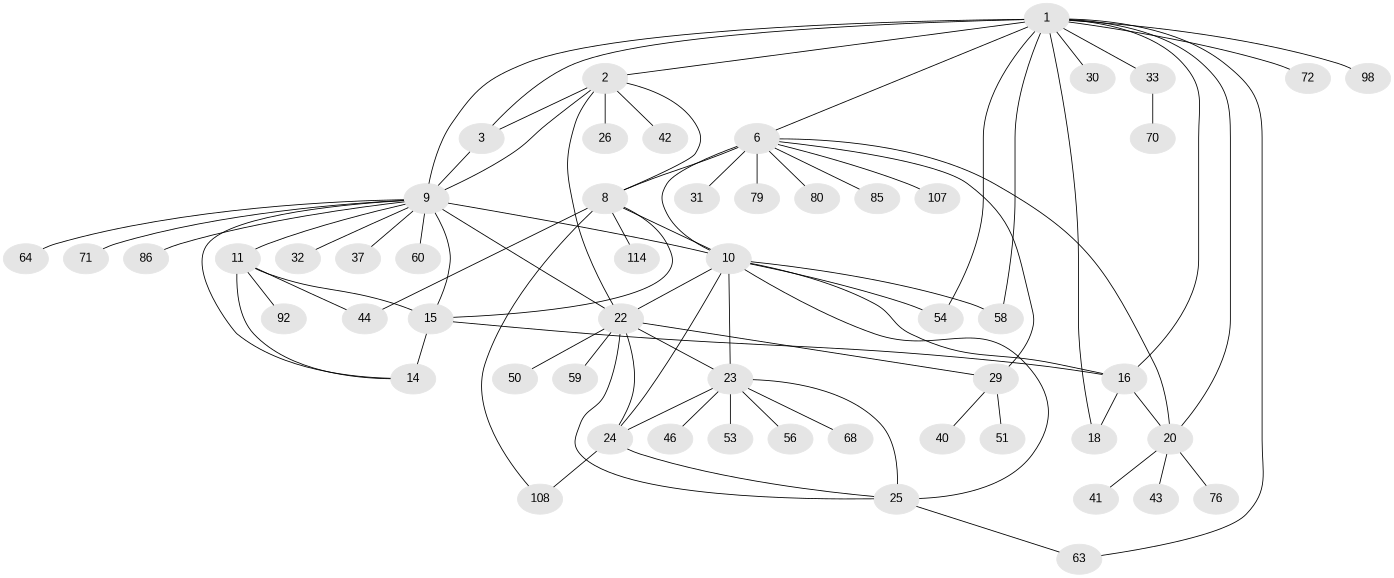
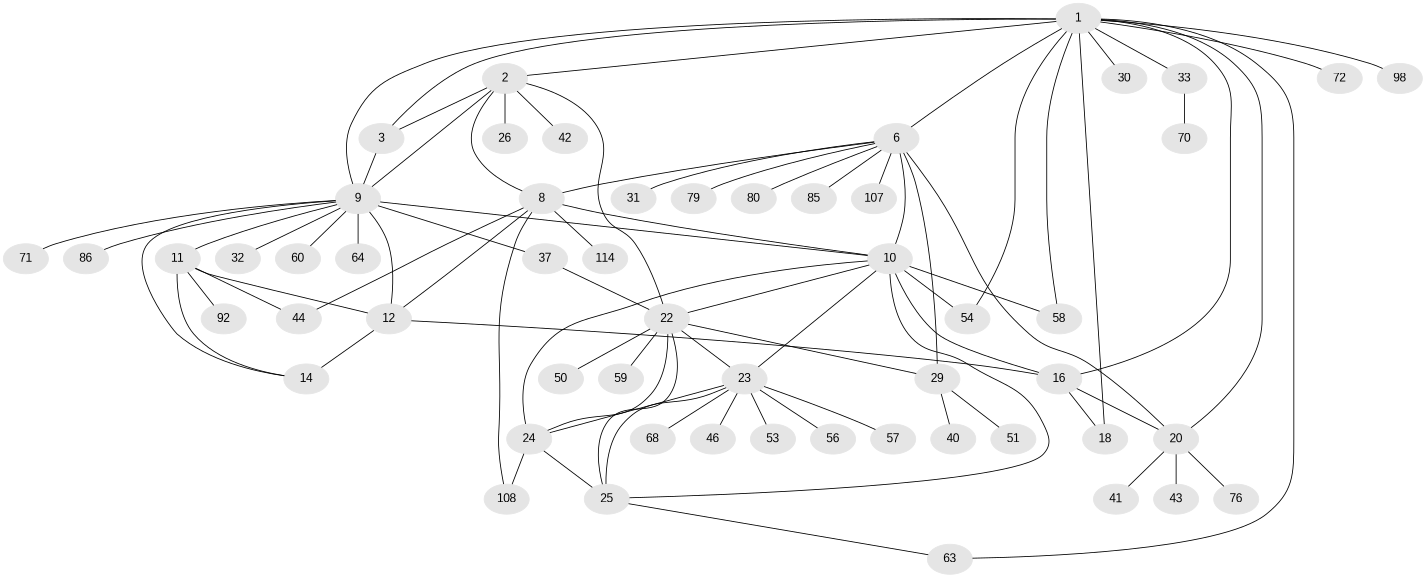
(523, 259) -> (606, 289)
(431, 319) -> (389, 319)
none -> (893, 439)
